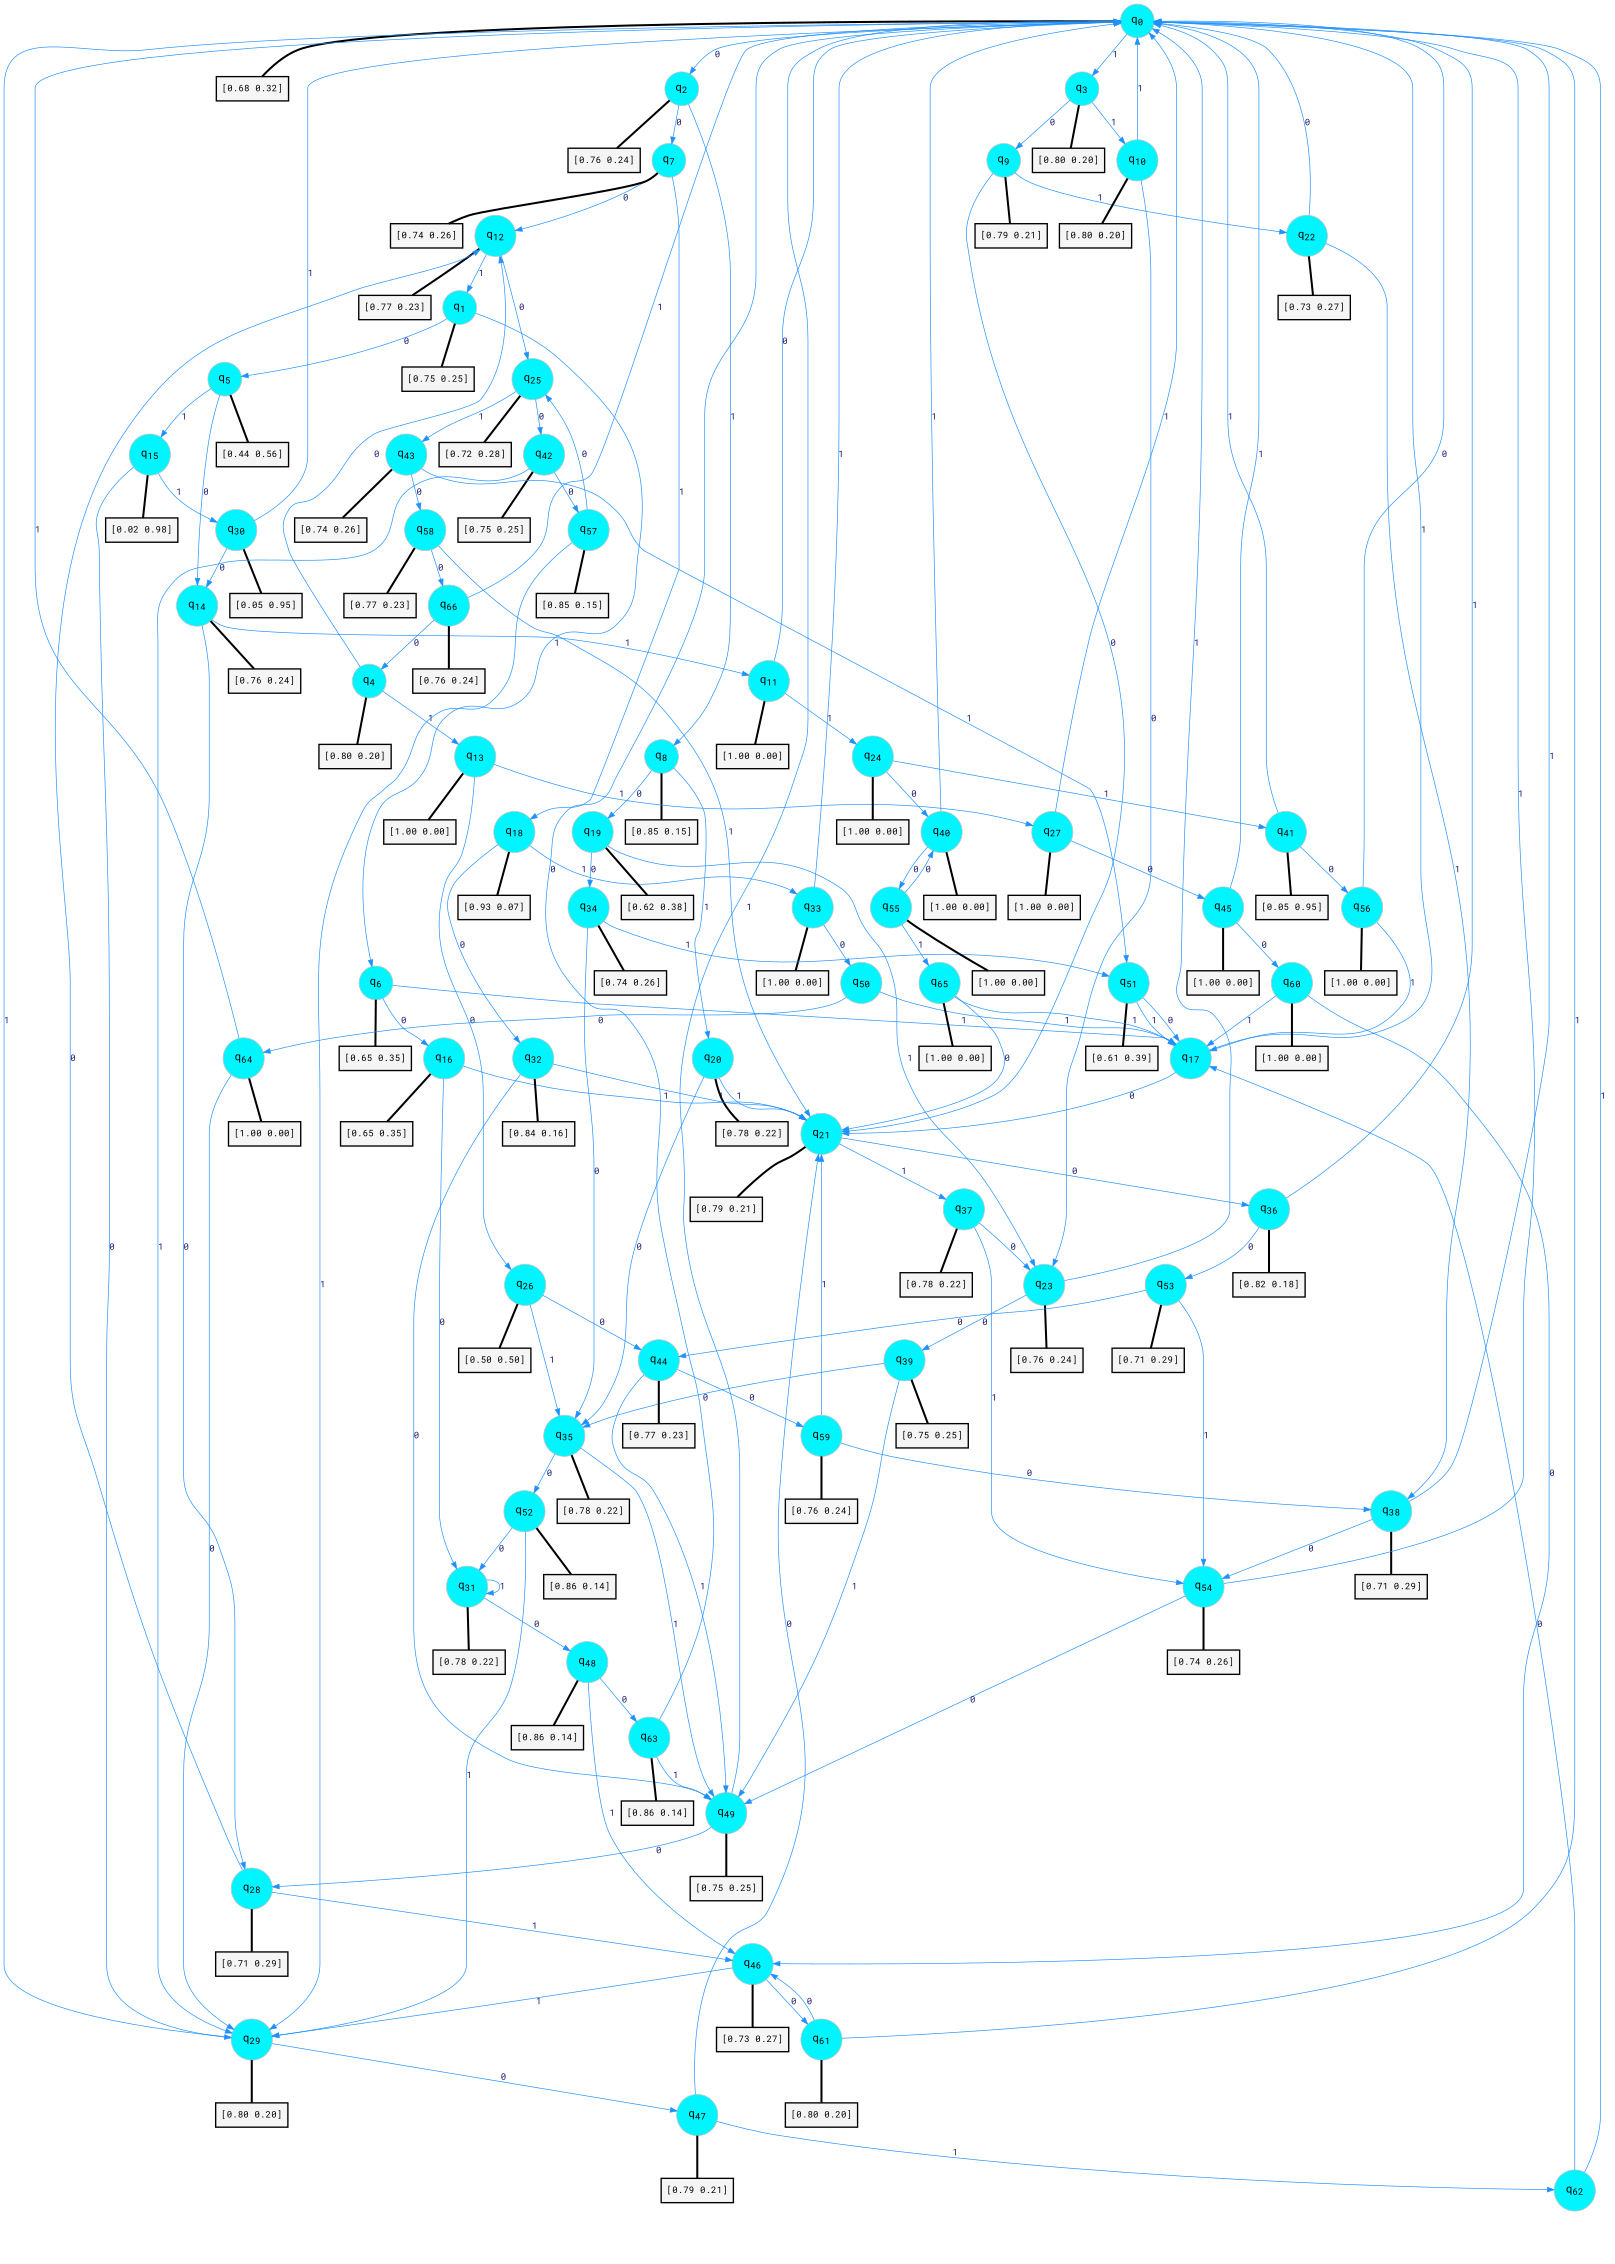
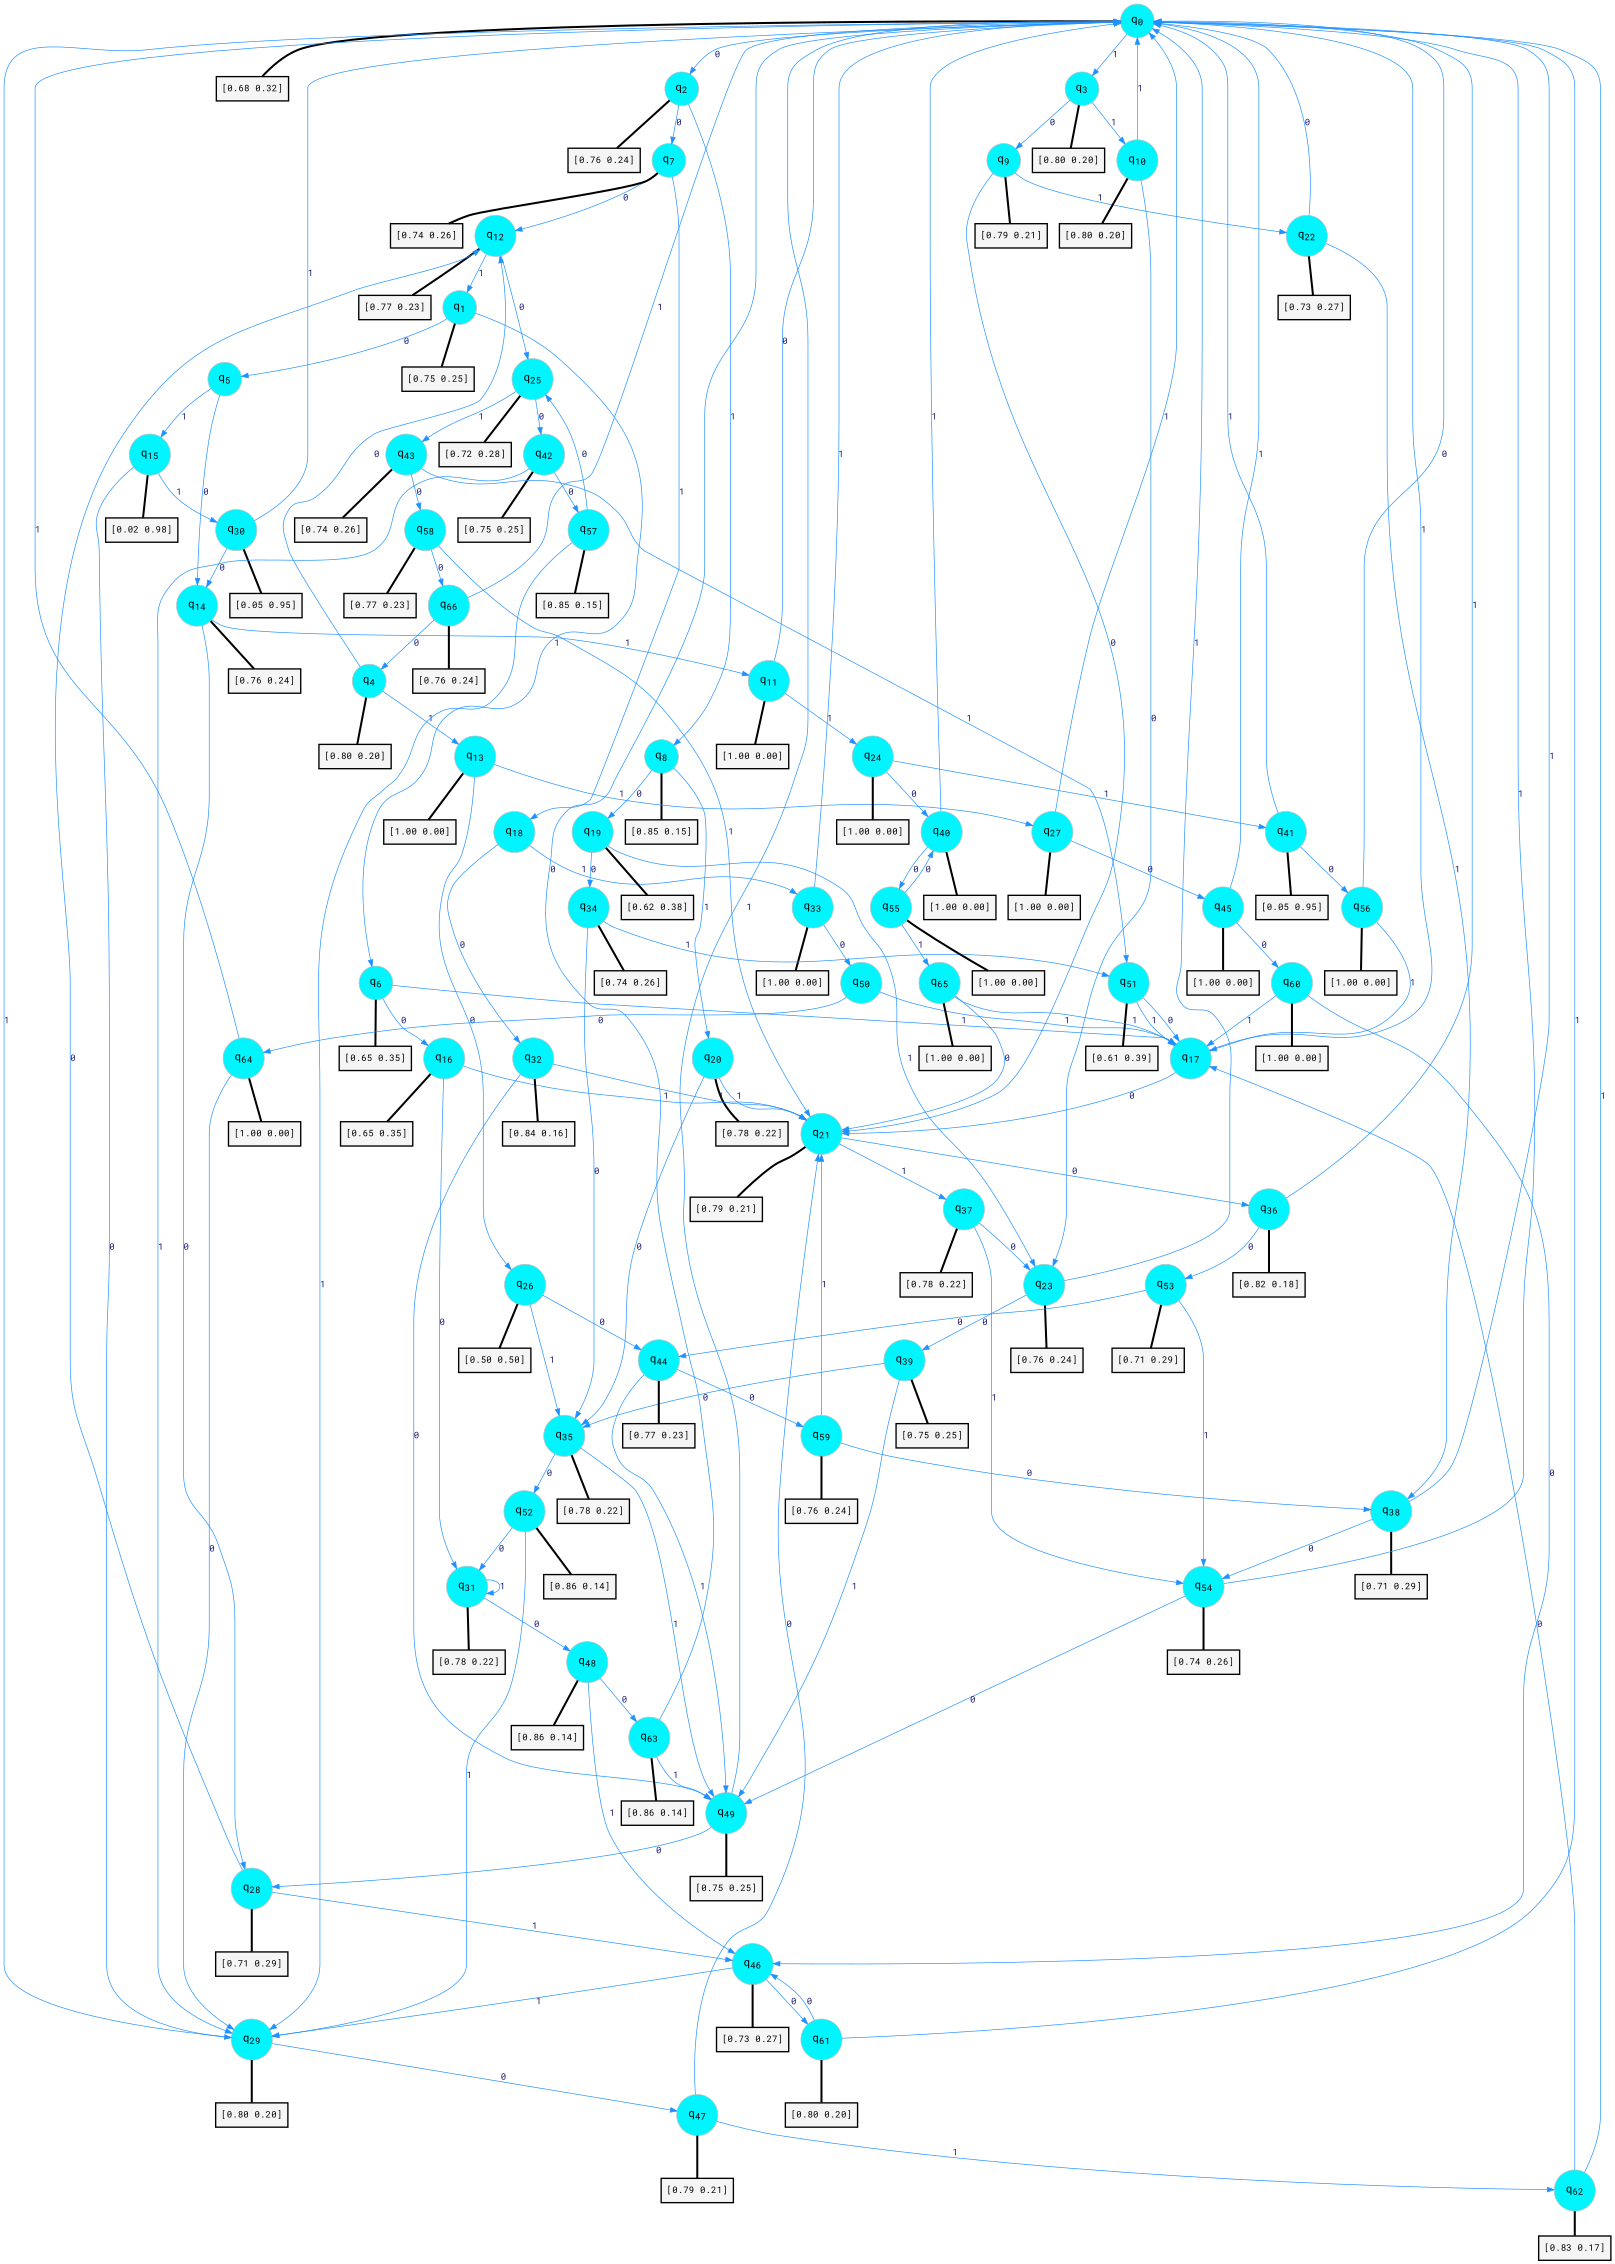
(252, 455) -> none
(494, 907) -> none
none -> (1575, 2248)
